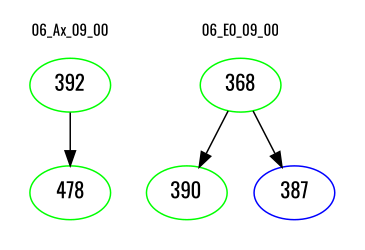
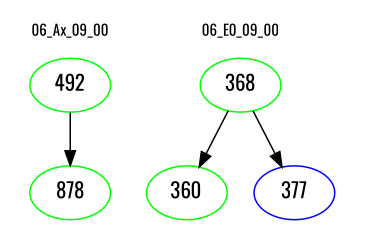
(70, 85) -> (70, 85)
(70, 193) -> (70, 193)
(187, 193) -> (187, 193)
(294, 193) -> (294, 193)
